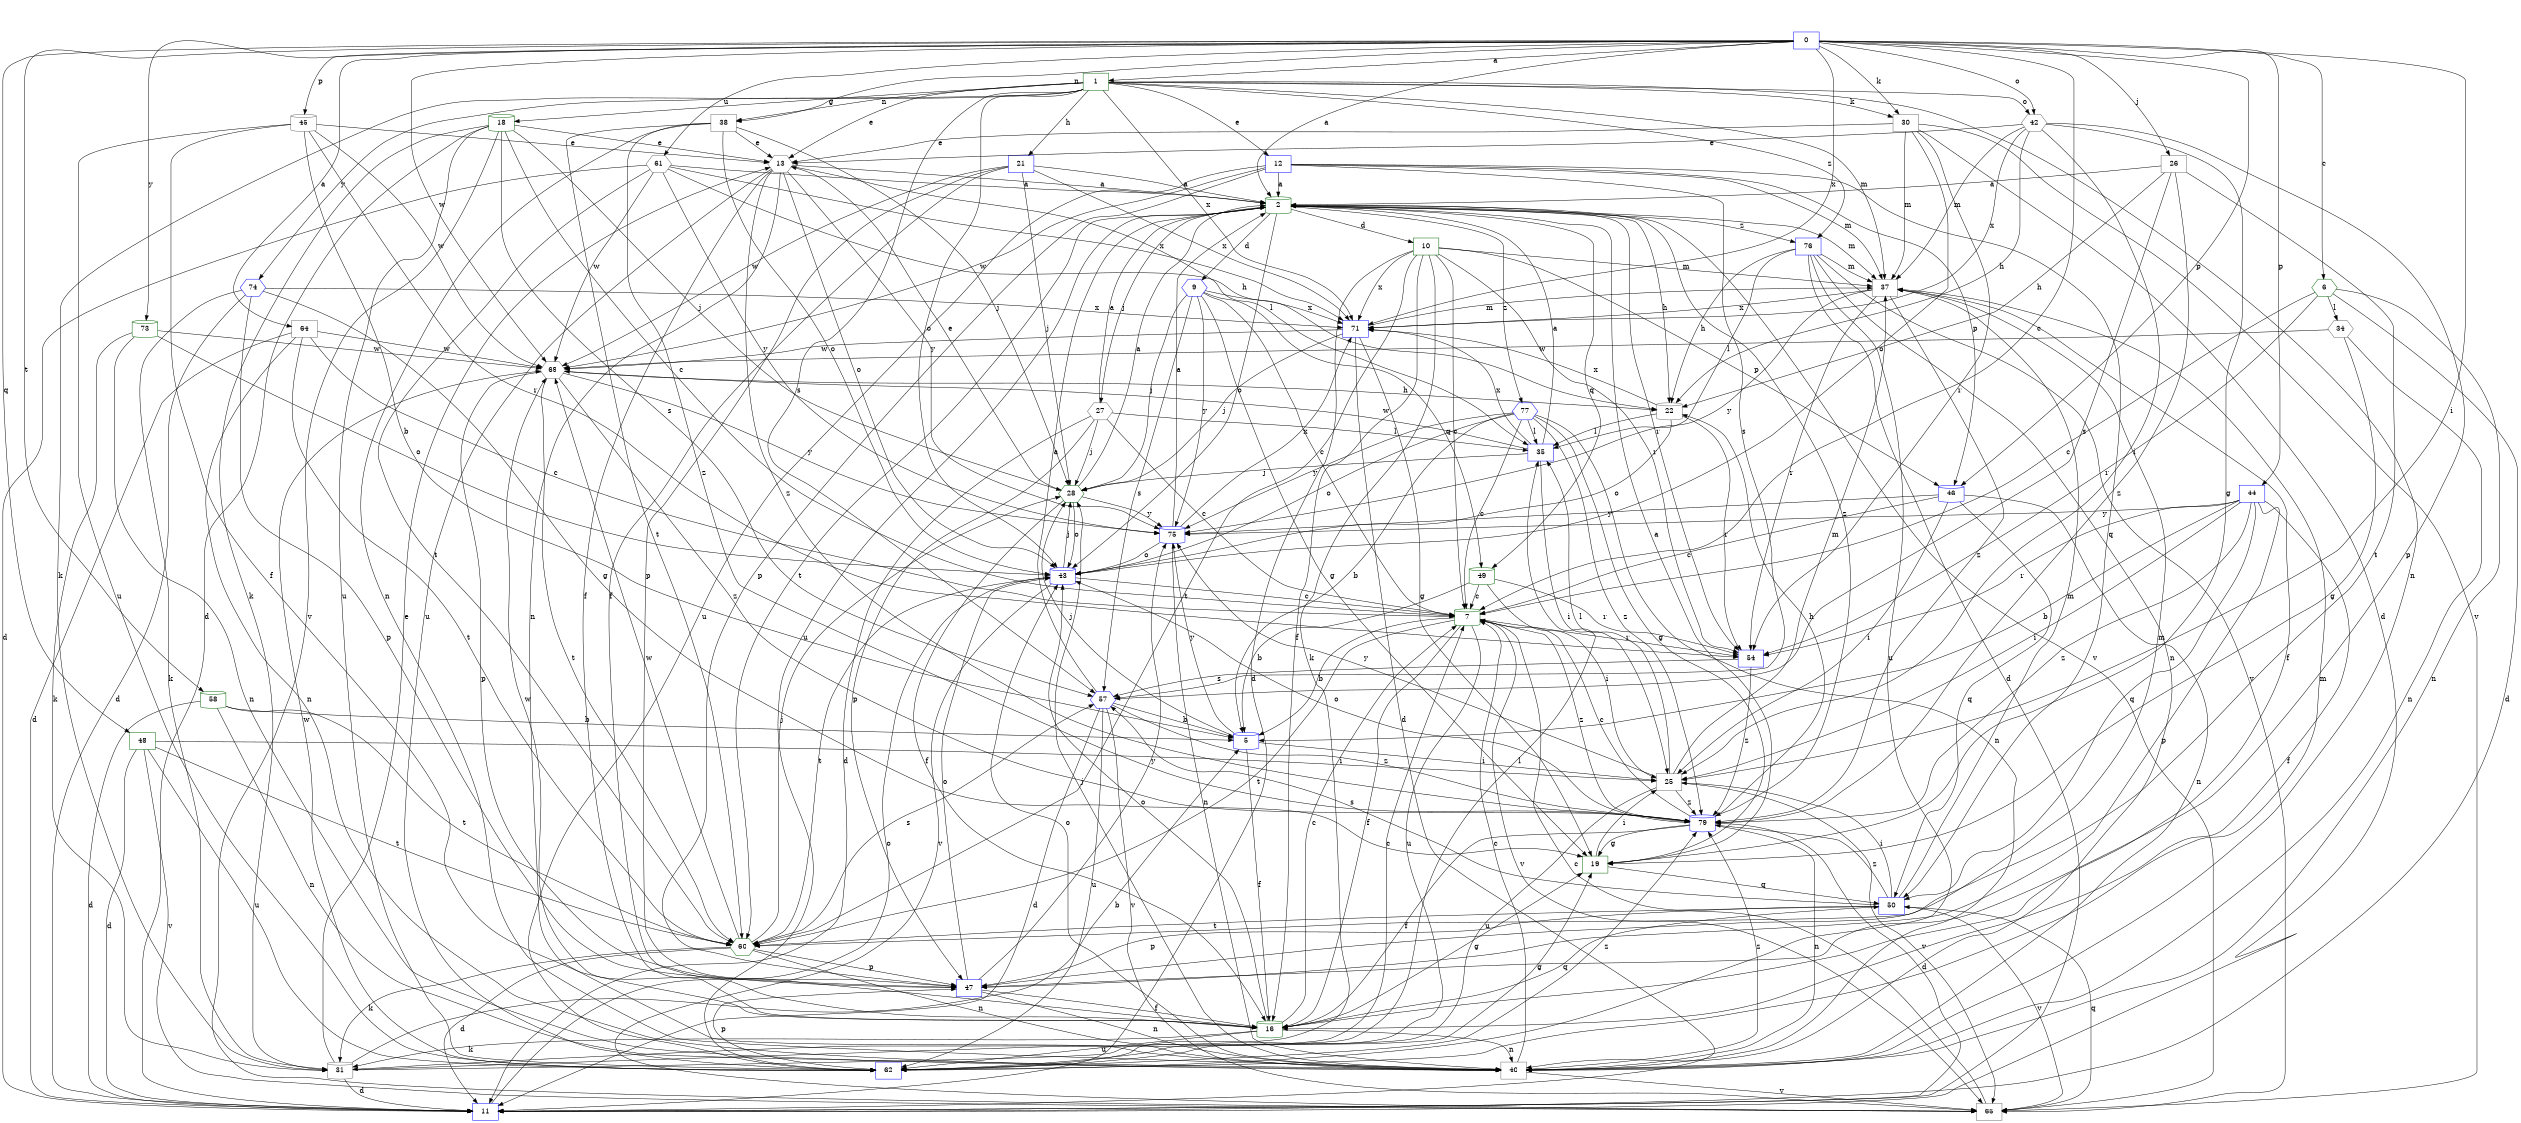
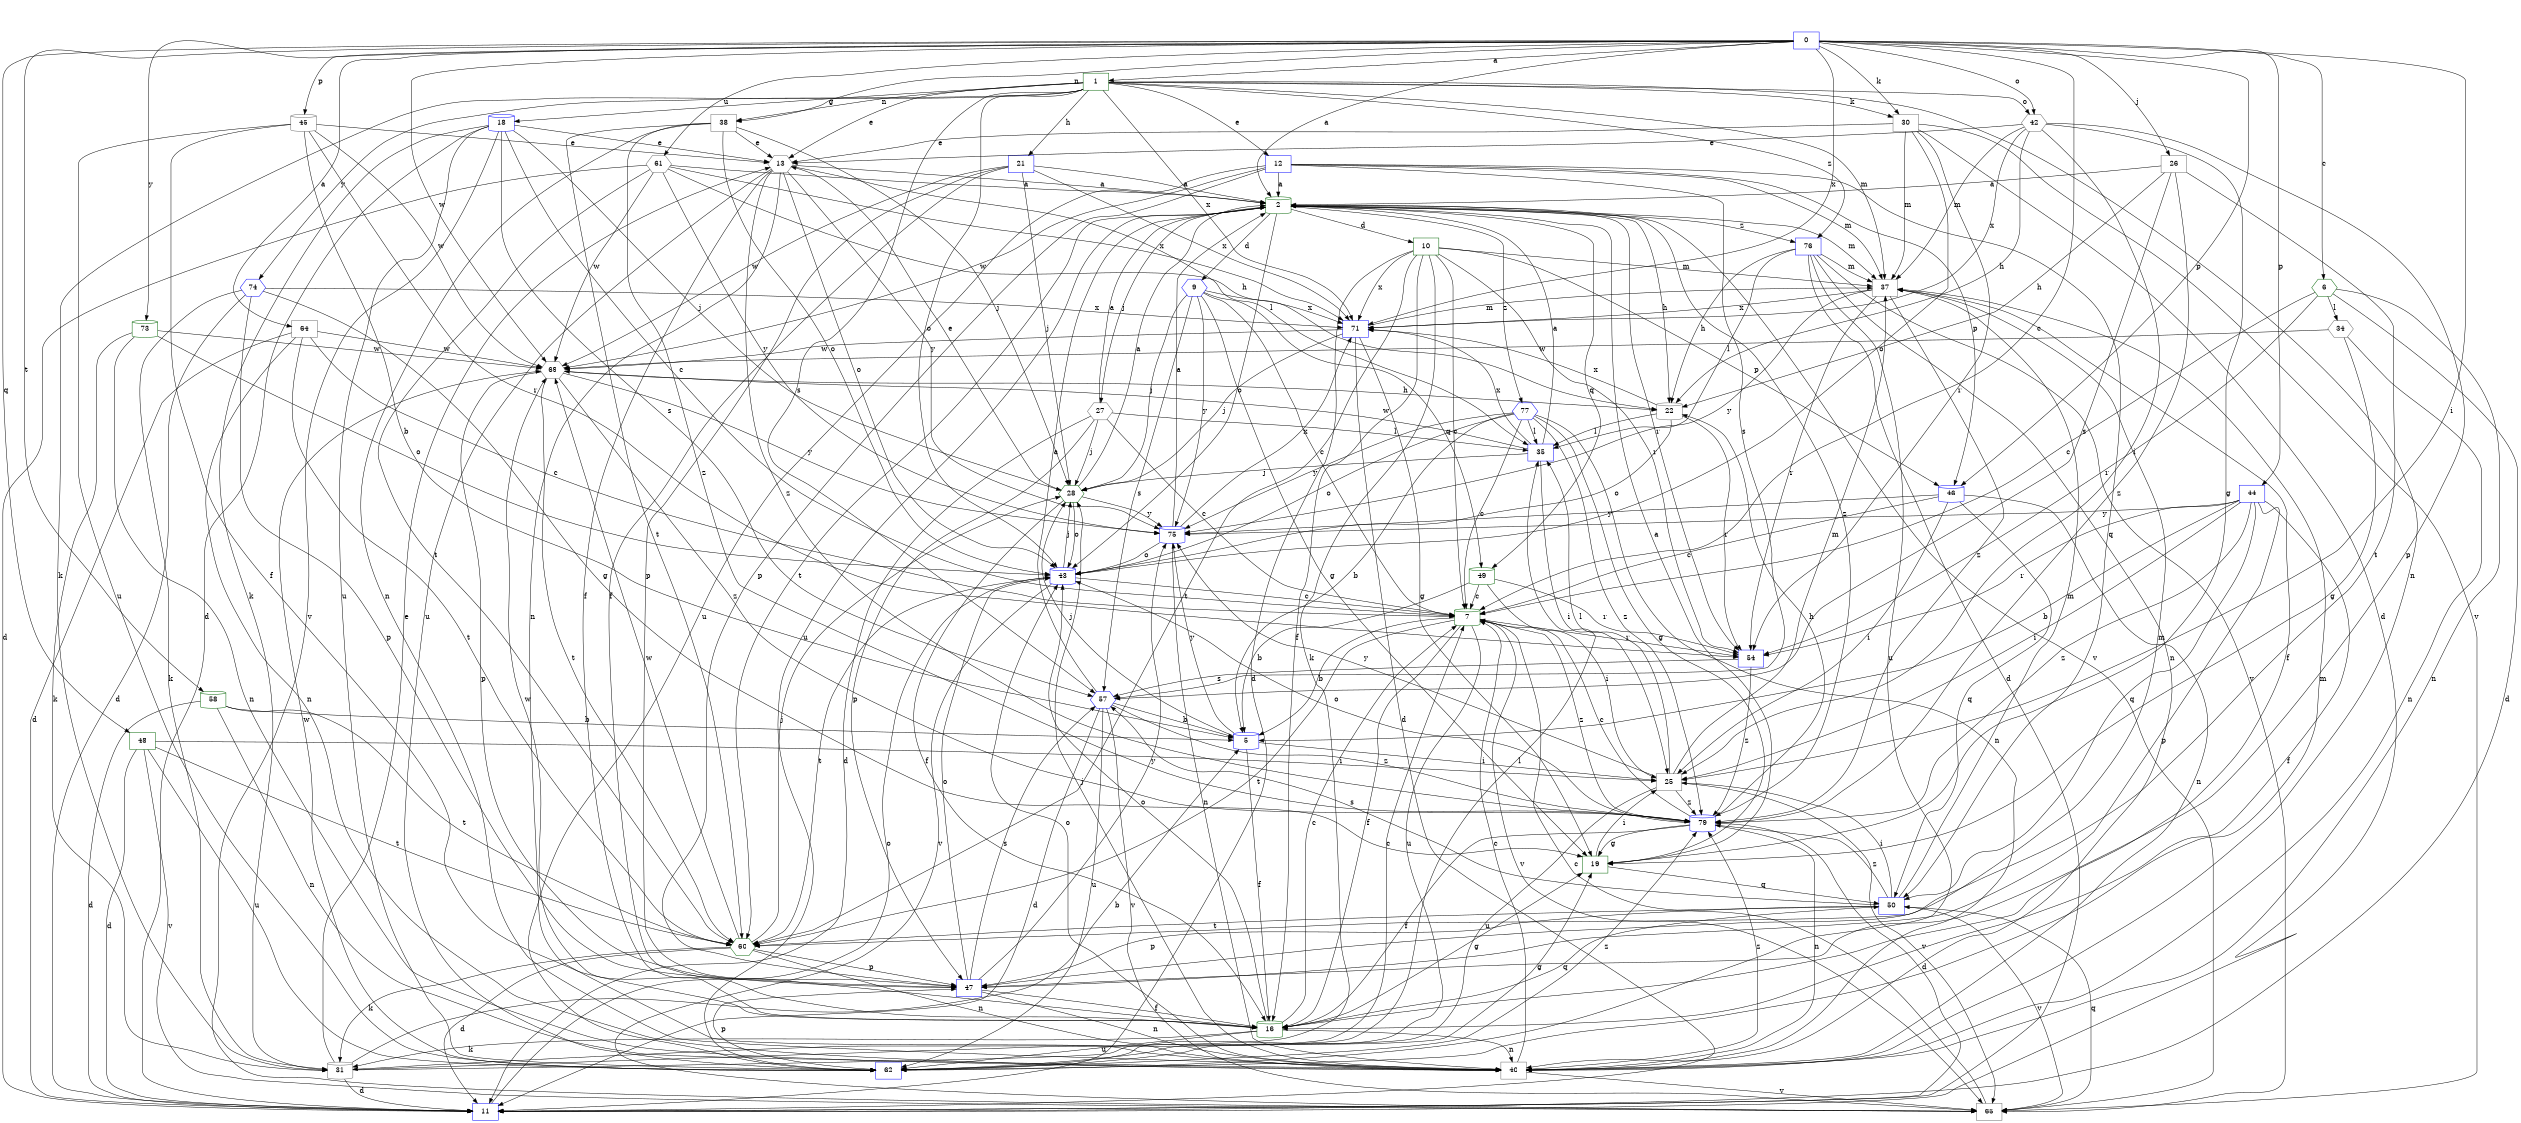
(502, 123) -> (502, 123)
(908, 814) -> (1007, 833)
